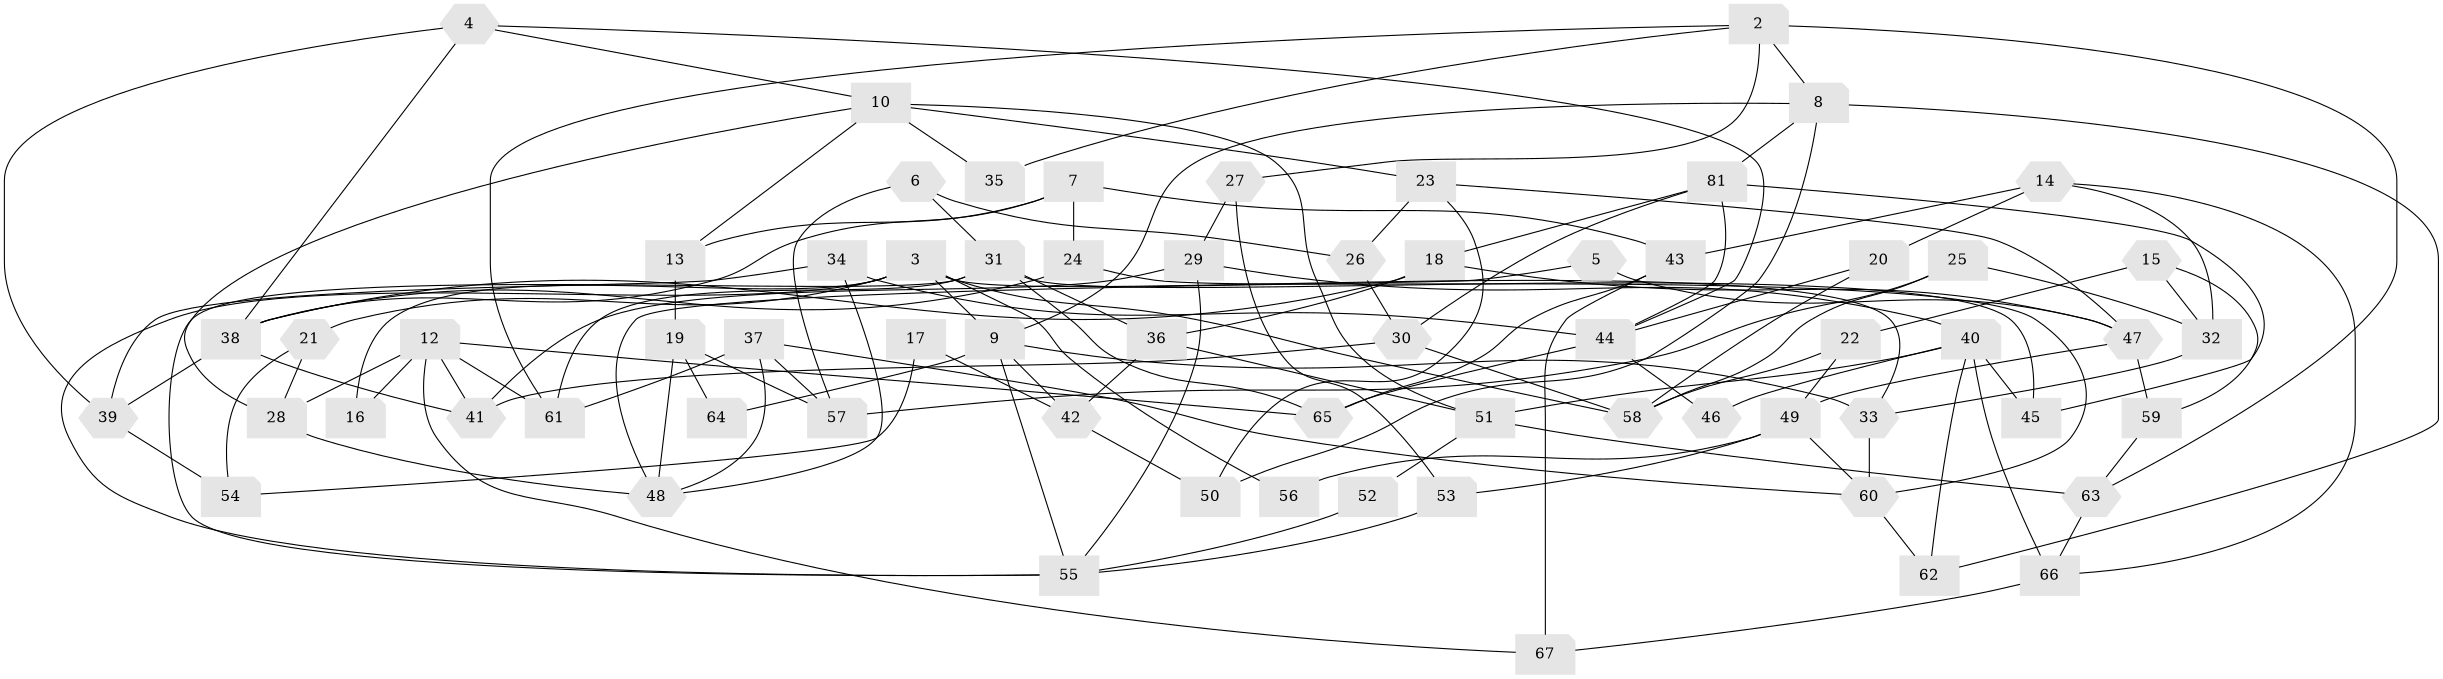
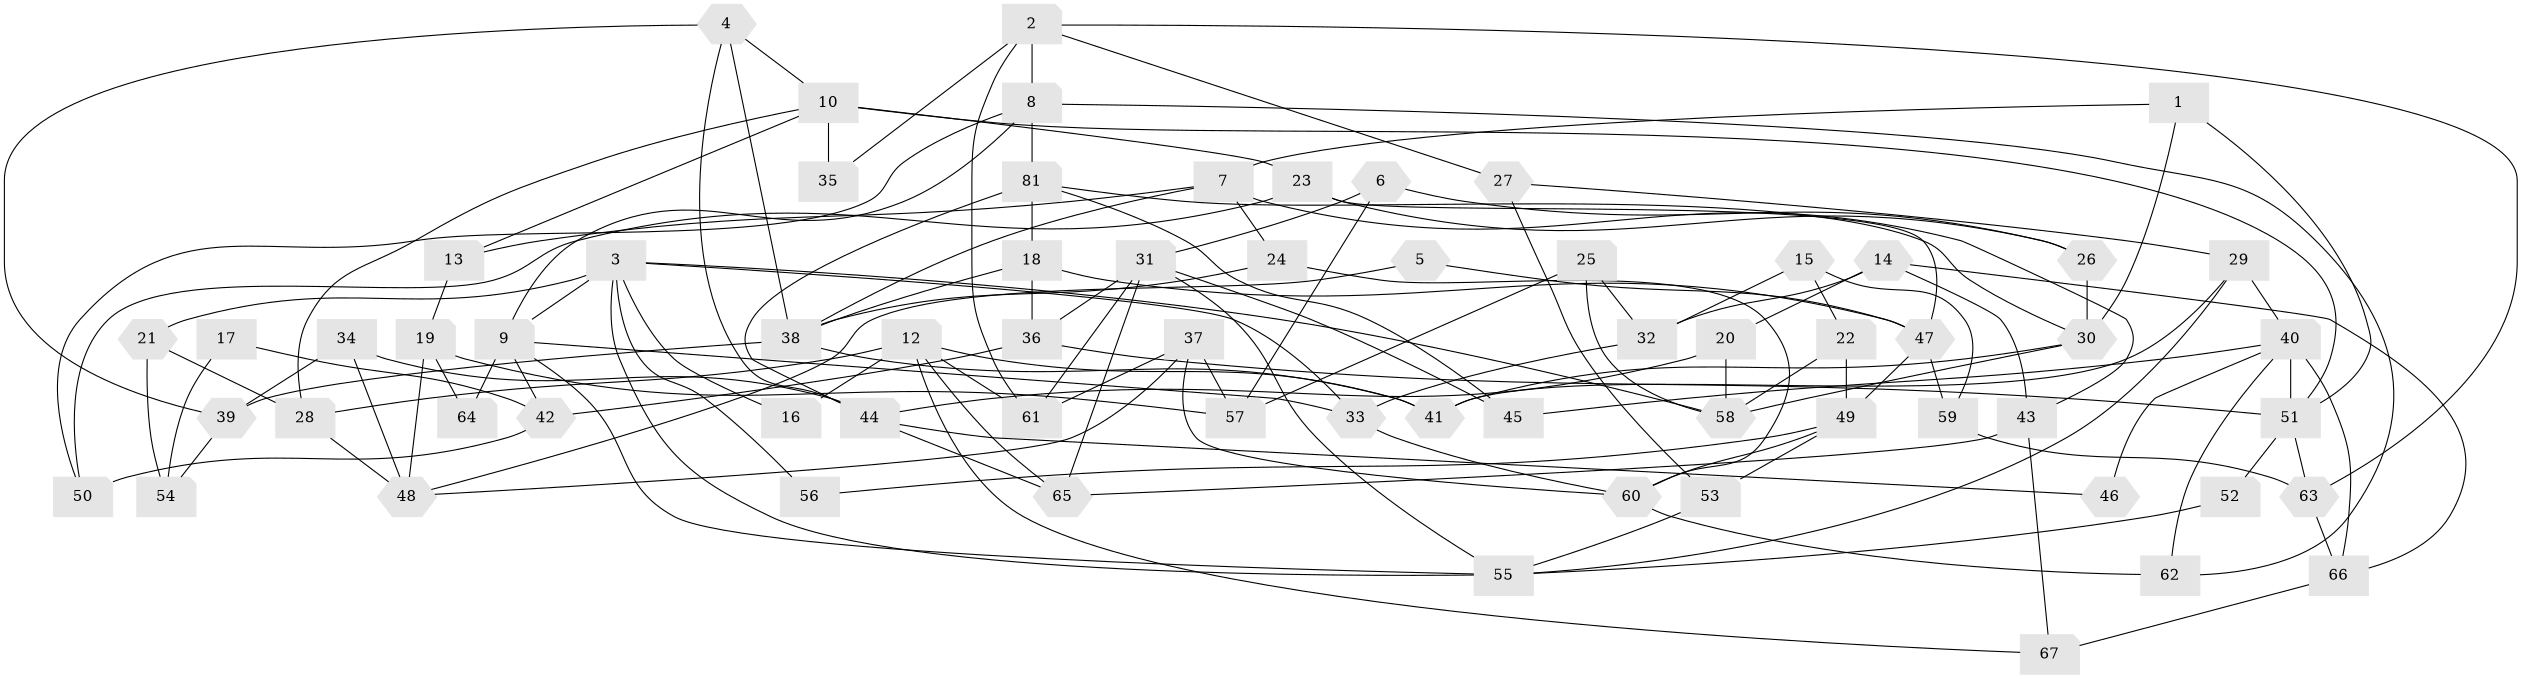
none -> (2179, 103)
